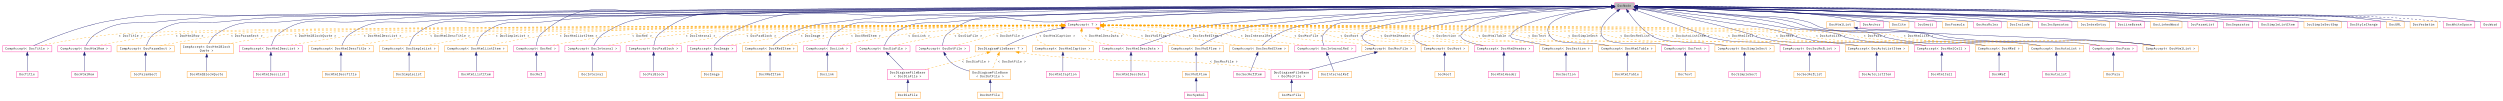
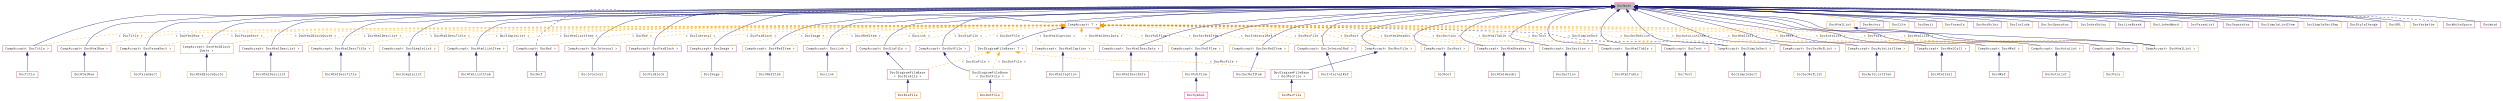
(1066, 8) -> (1066, 8)
(1749, 9) -> (1749, 9)
(1541, 33) -> (1541, 33)
